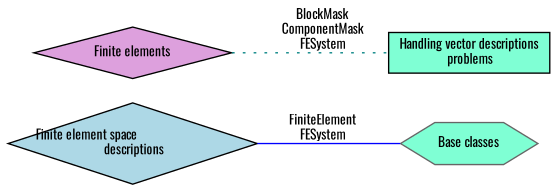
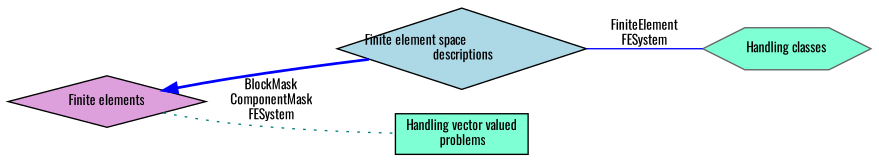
(469, 53) -> (462, 134)
none -> (273, 72)
(469, 144) -> (787, 49)
